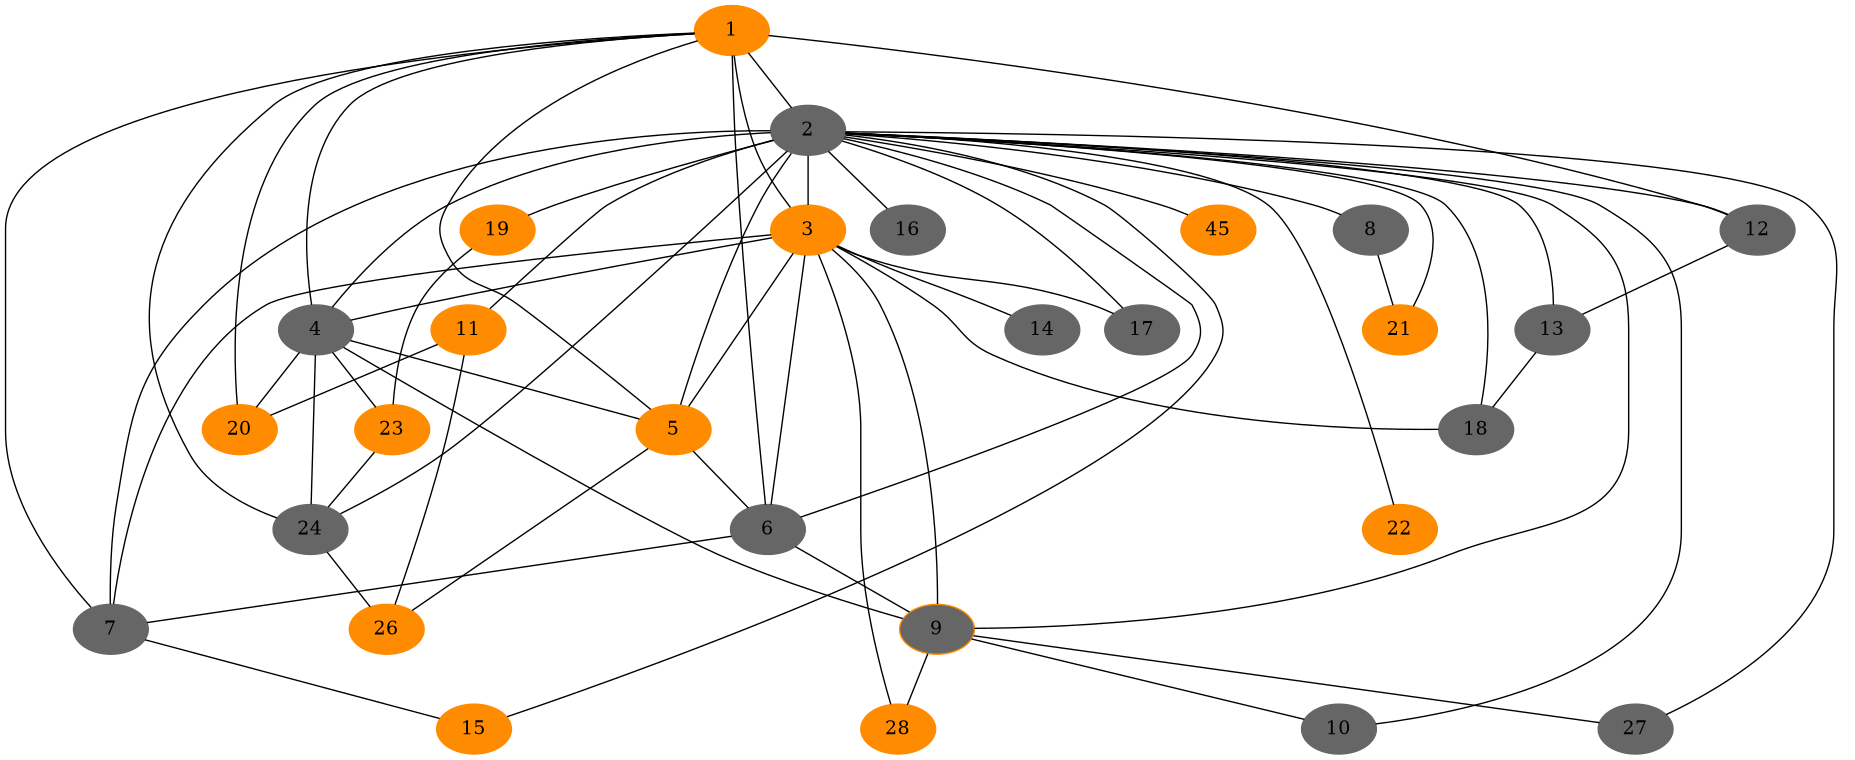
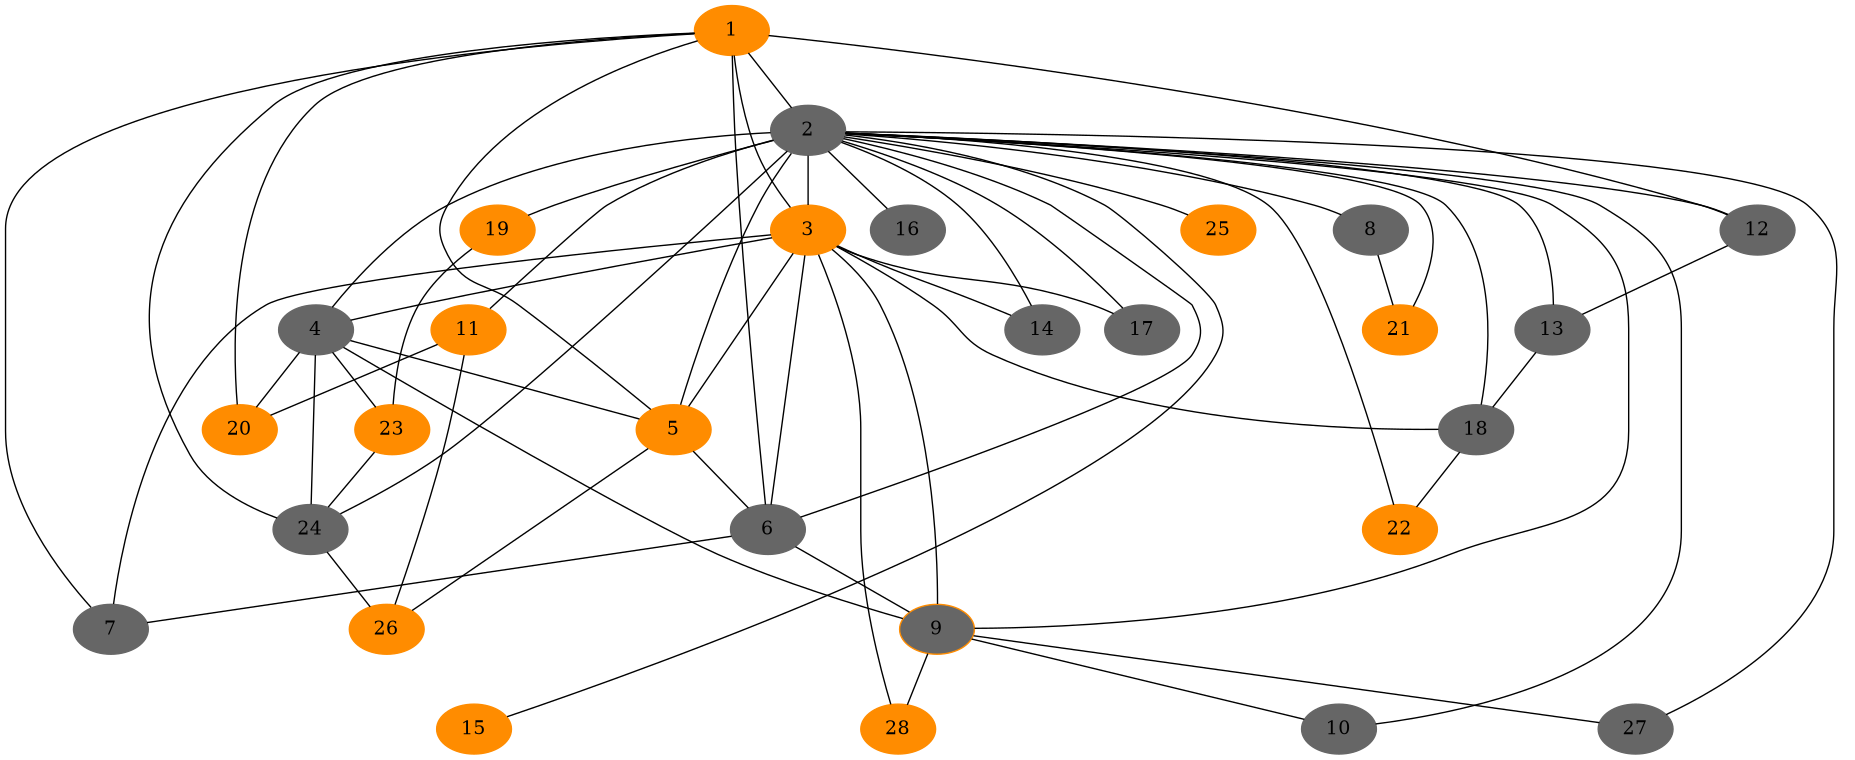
(401, 78) -> none
(319, 224) -> (955, 203)
(1218, 230) -> (1218, 230)
none -> (1438, 480)
(292, 679) -> none
